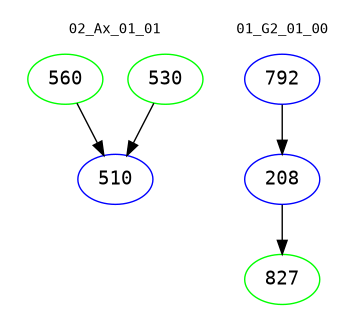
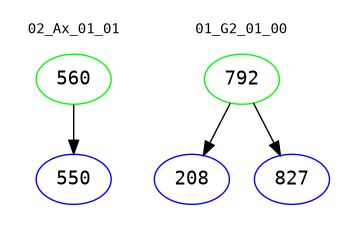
(165, 79) -> none
(282, 79) -> (242, 79)
(115, 179) -> (74, 179)
(282, 223) -> (264, 123)
(282, 279) -> (292, 179)
